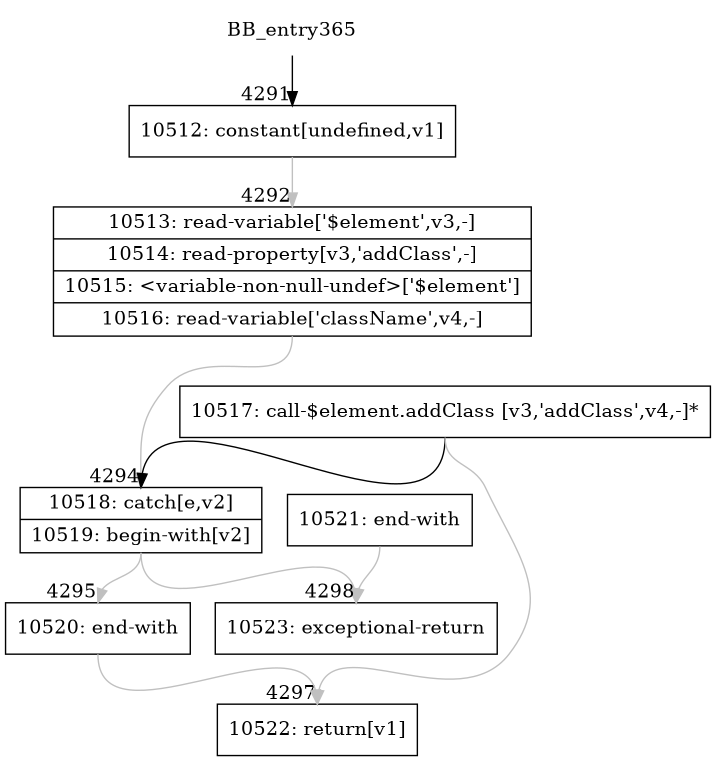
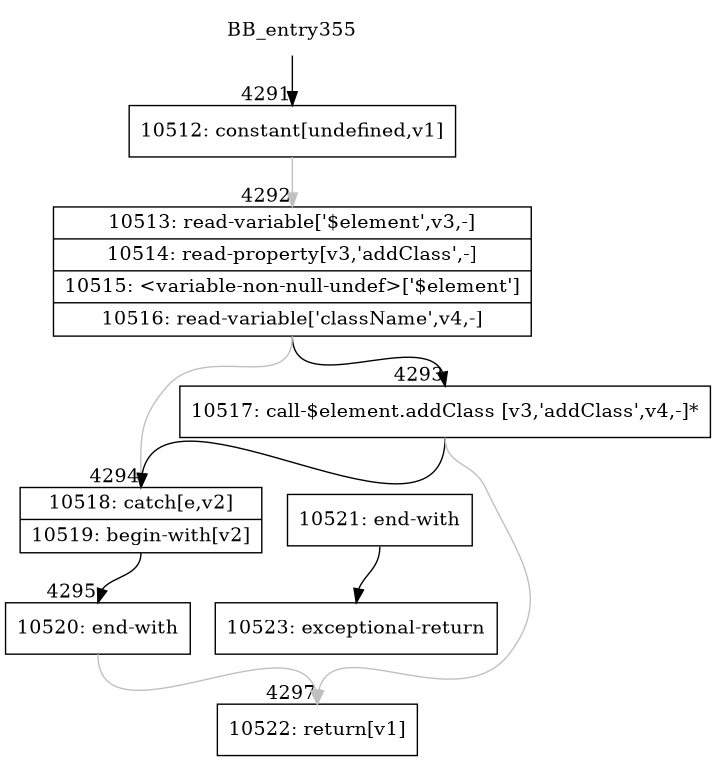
(292, 31) -> (292, 31)
none -> (362, 362)
(372, 569) -> (372, 569)
(126, 575) -> (126, 575)
(242, 579) -> none
